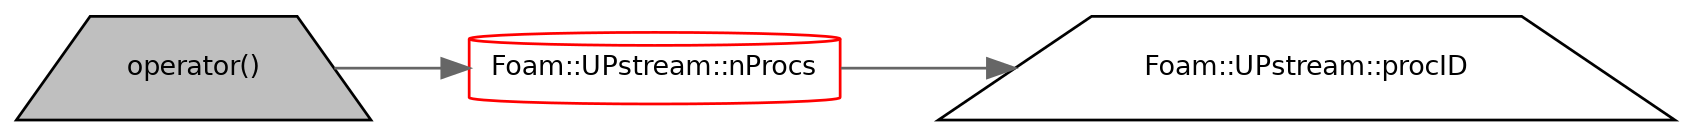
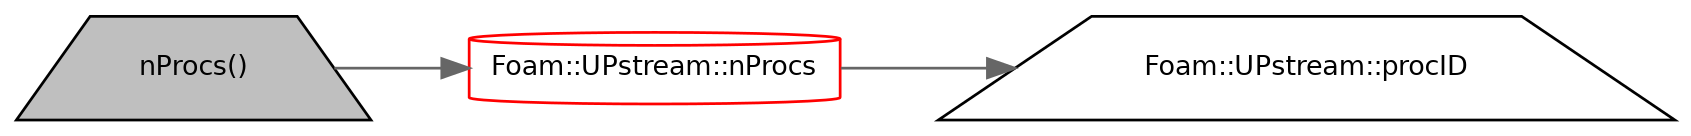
(194, 68) -> (194, 68)
